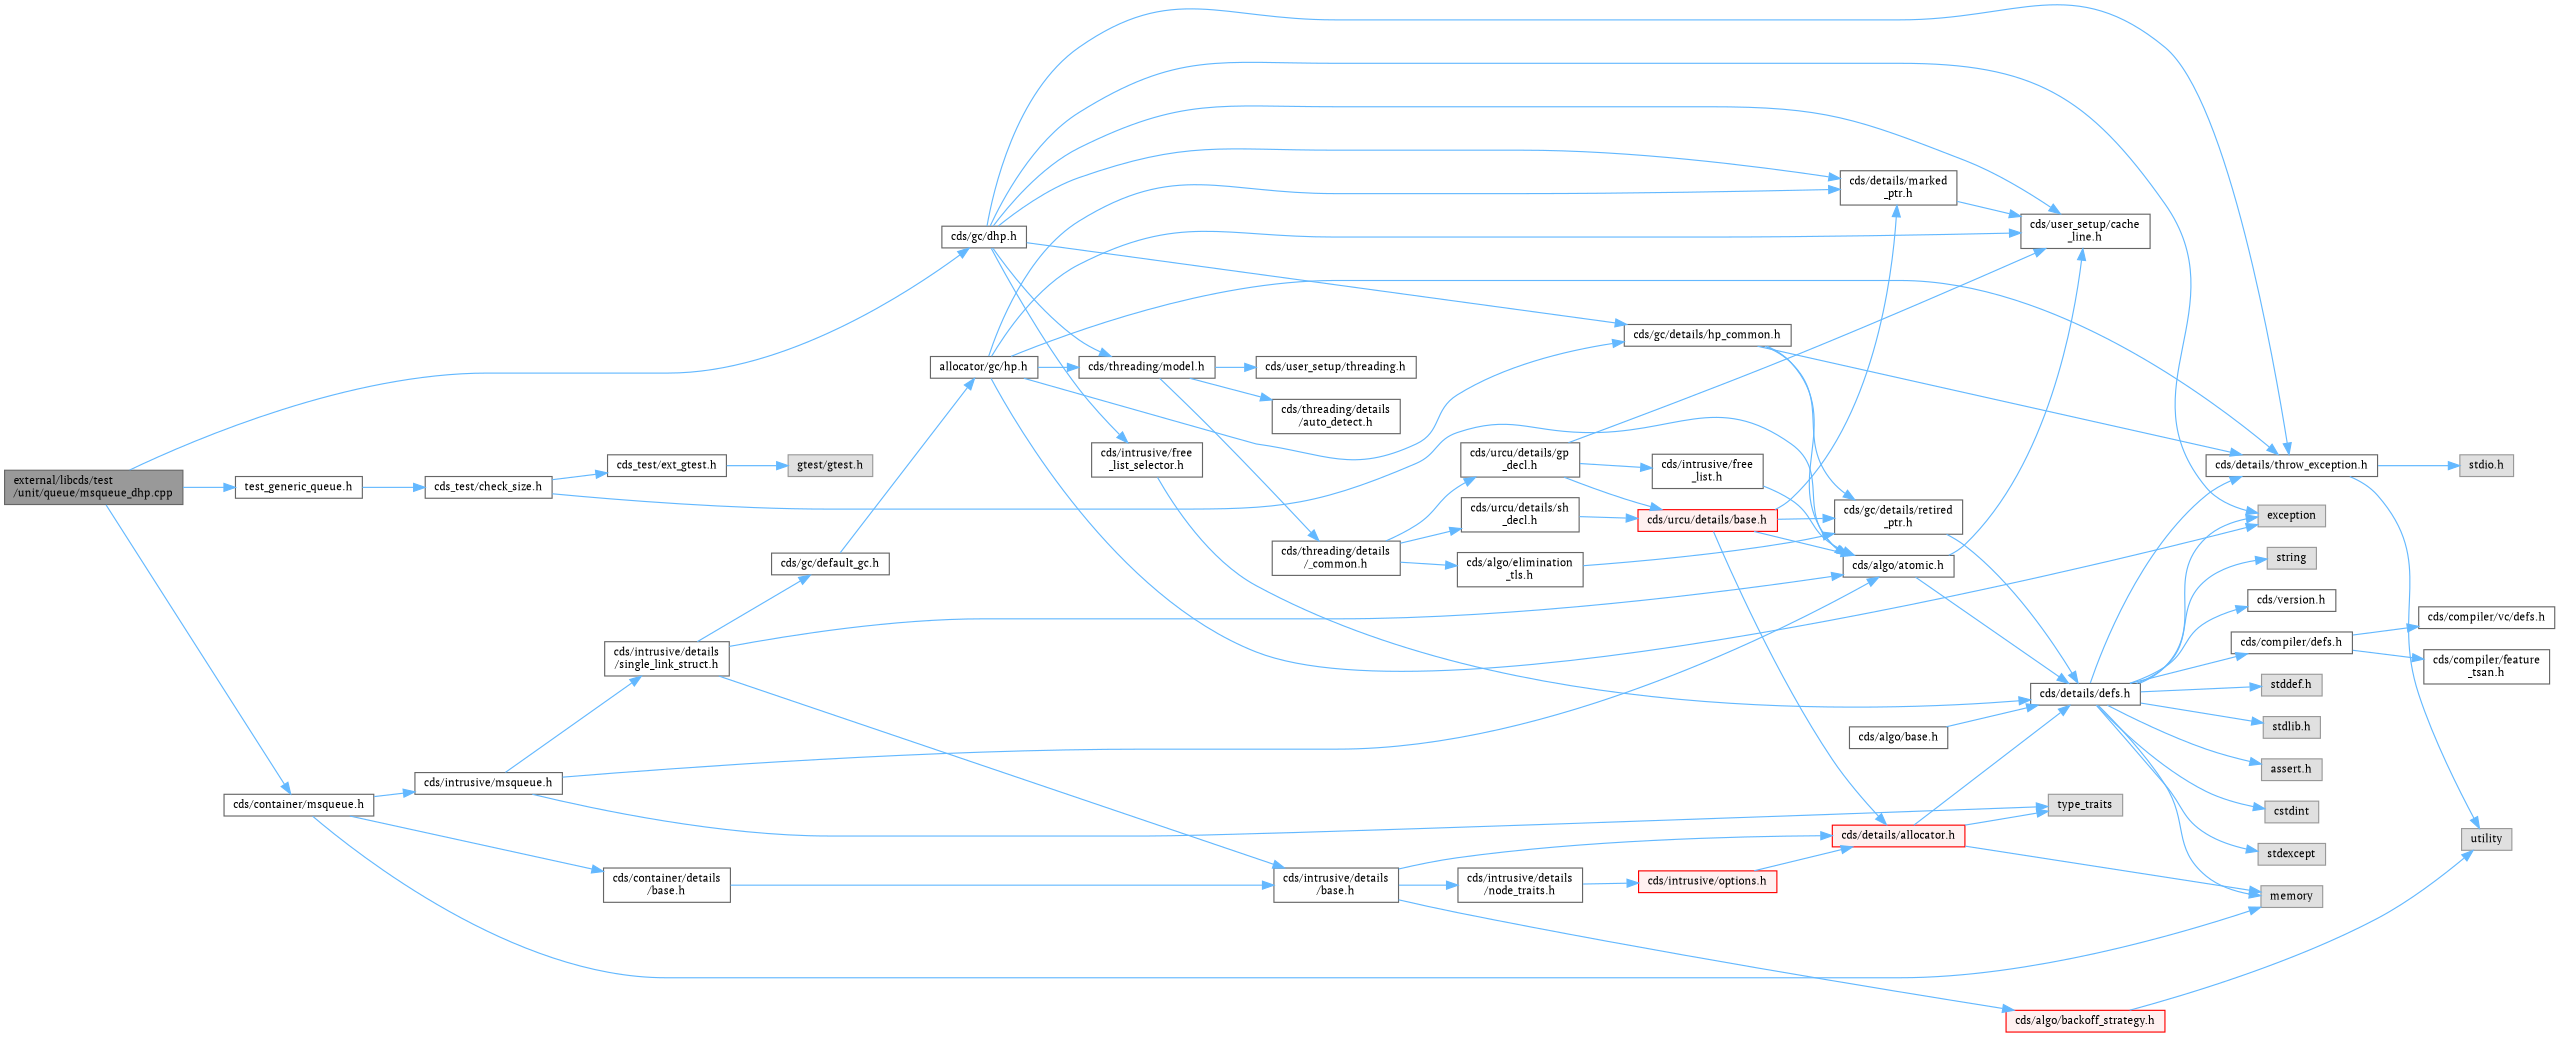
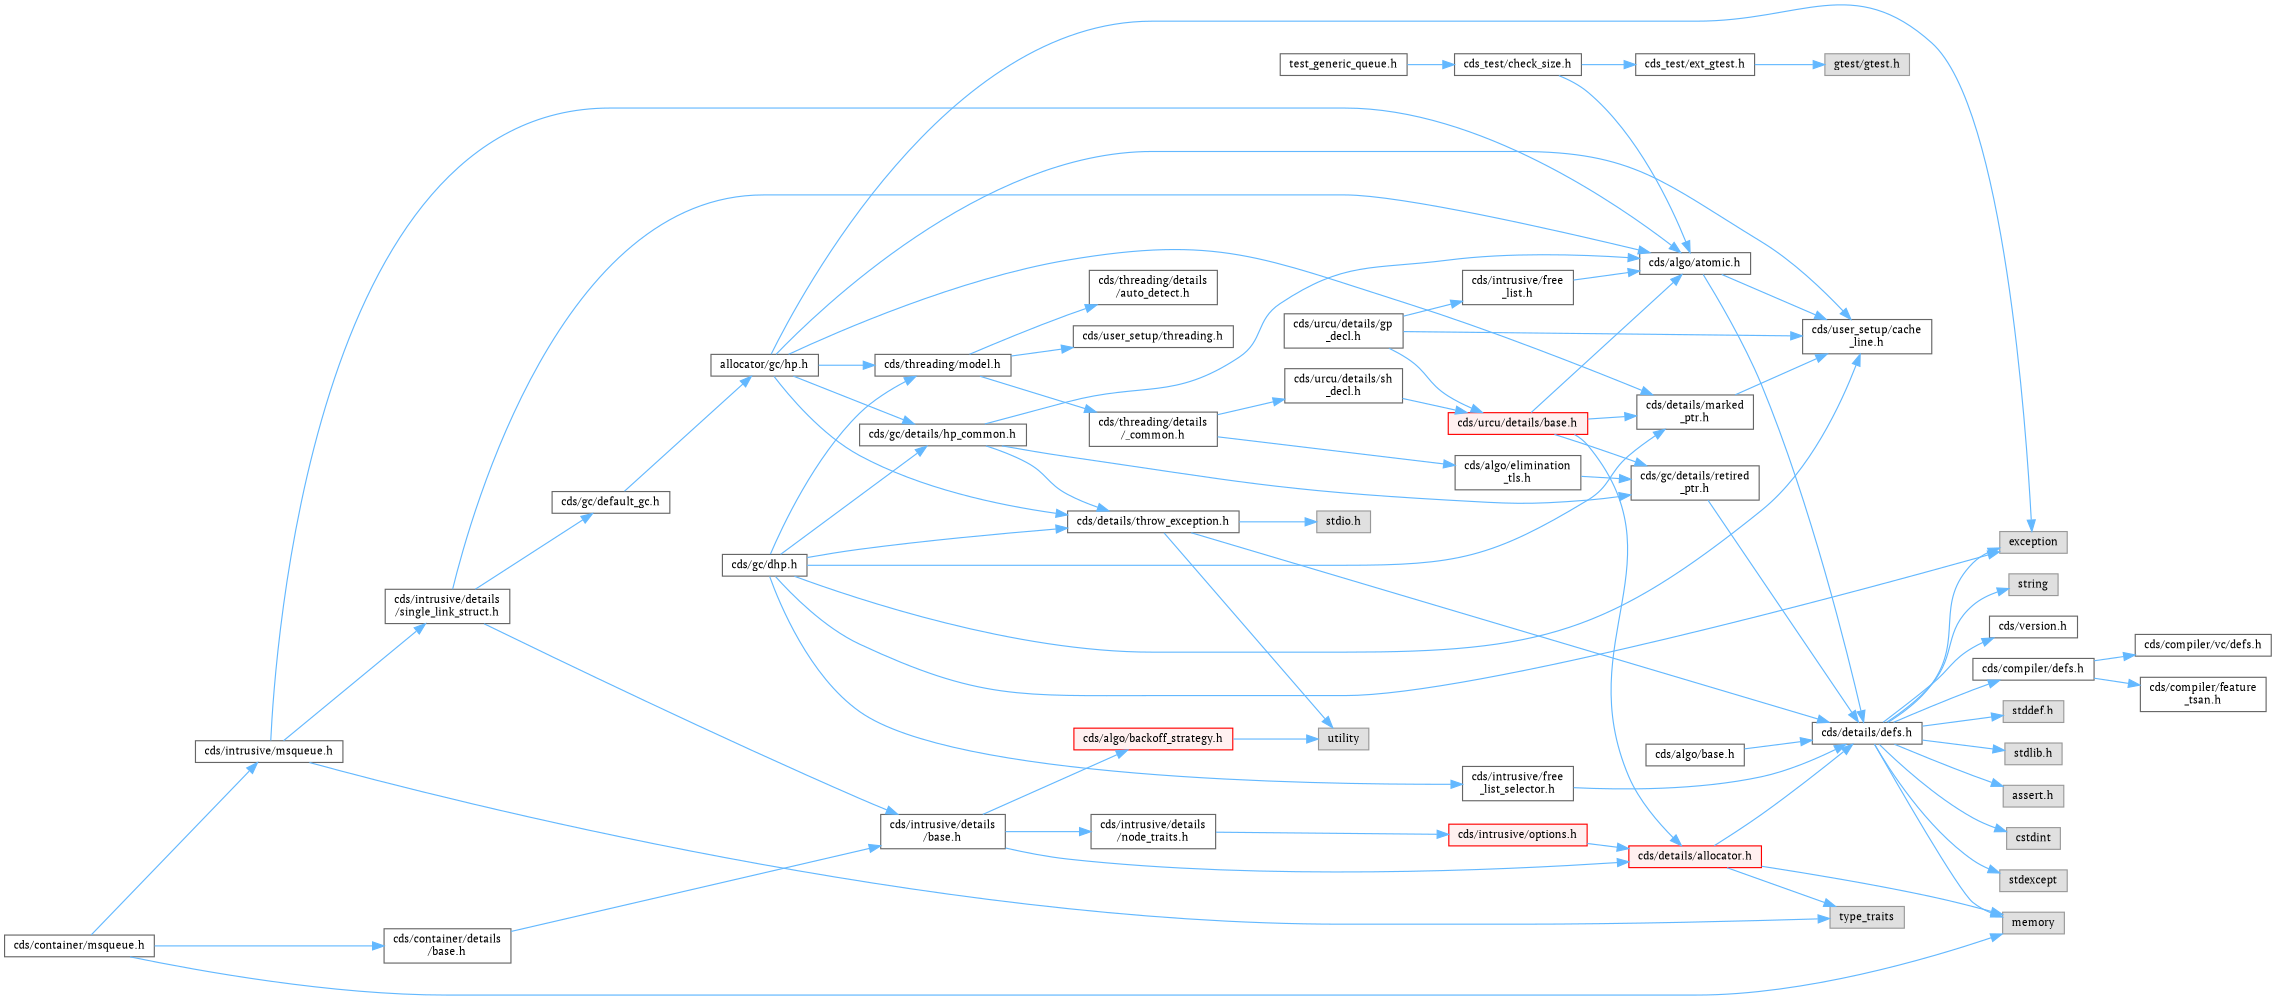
(94, 487) -> none
(1428, 516) -> none
(2144, 569) -> (1505, 626)
